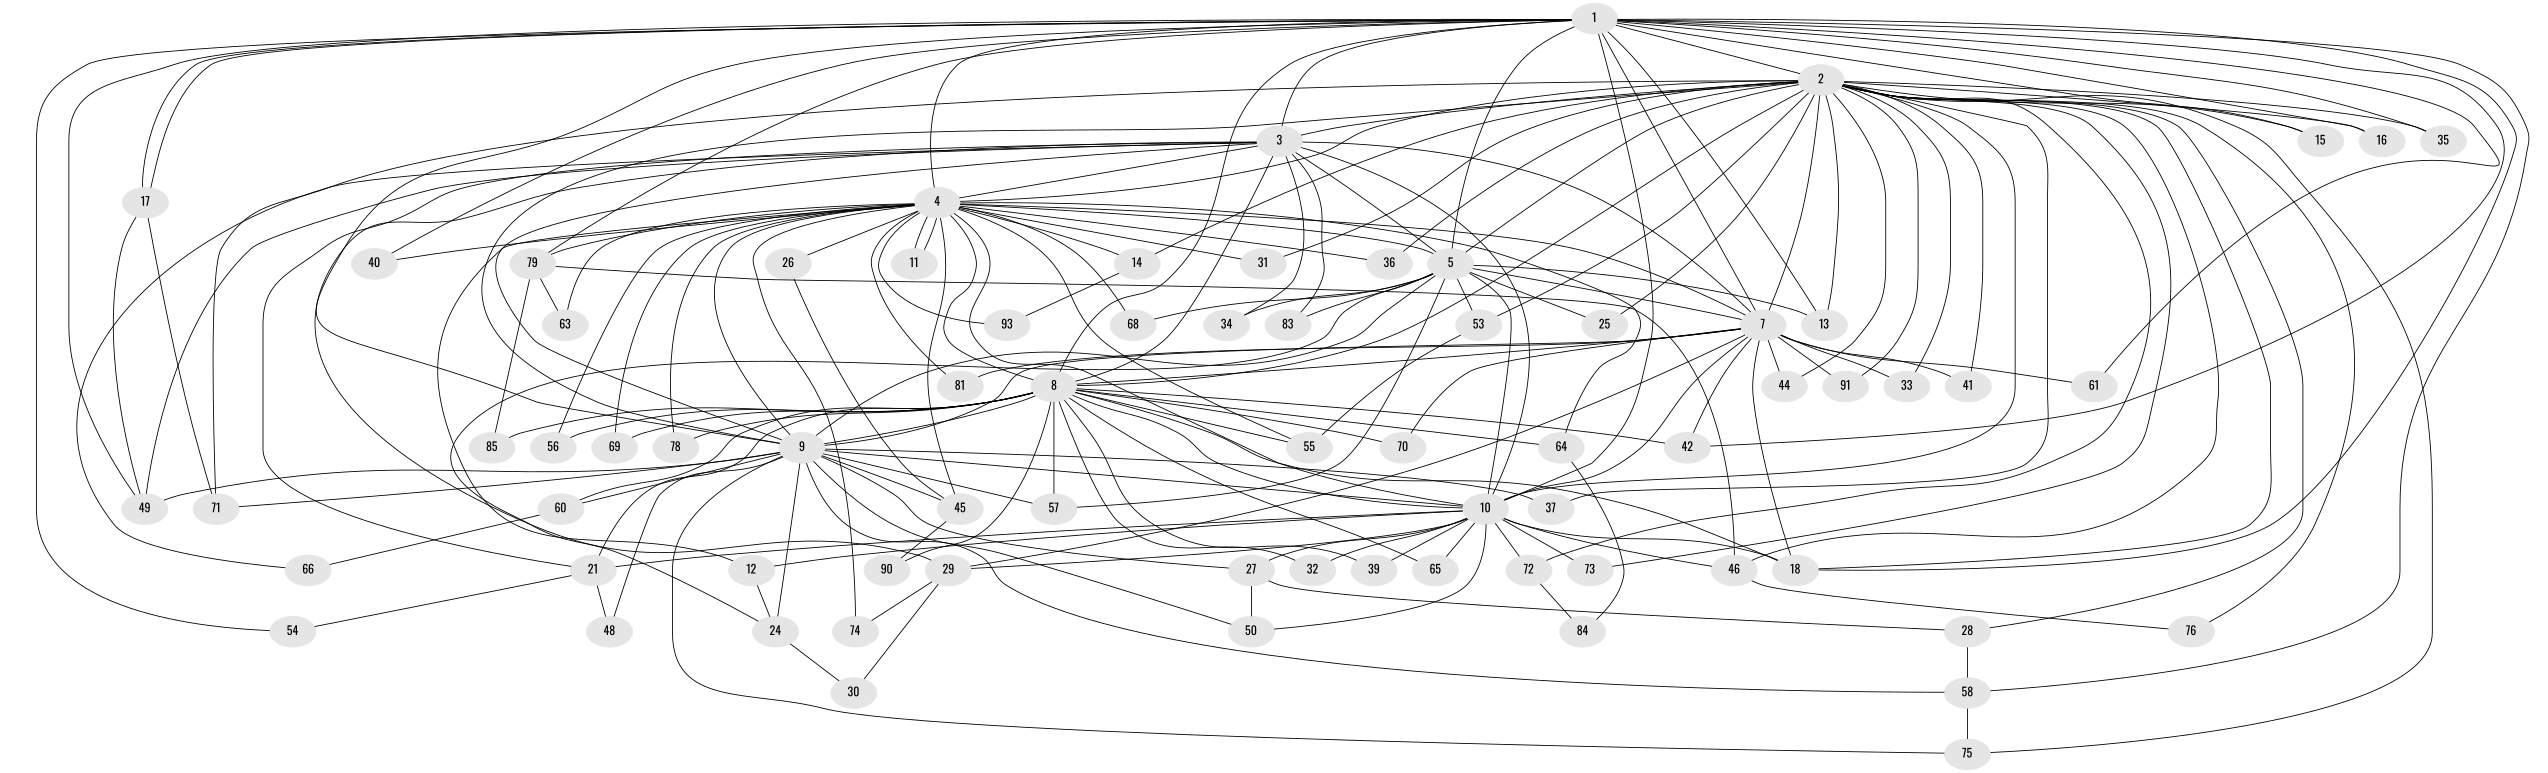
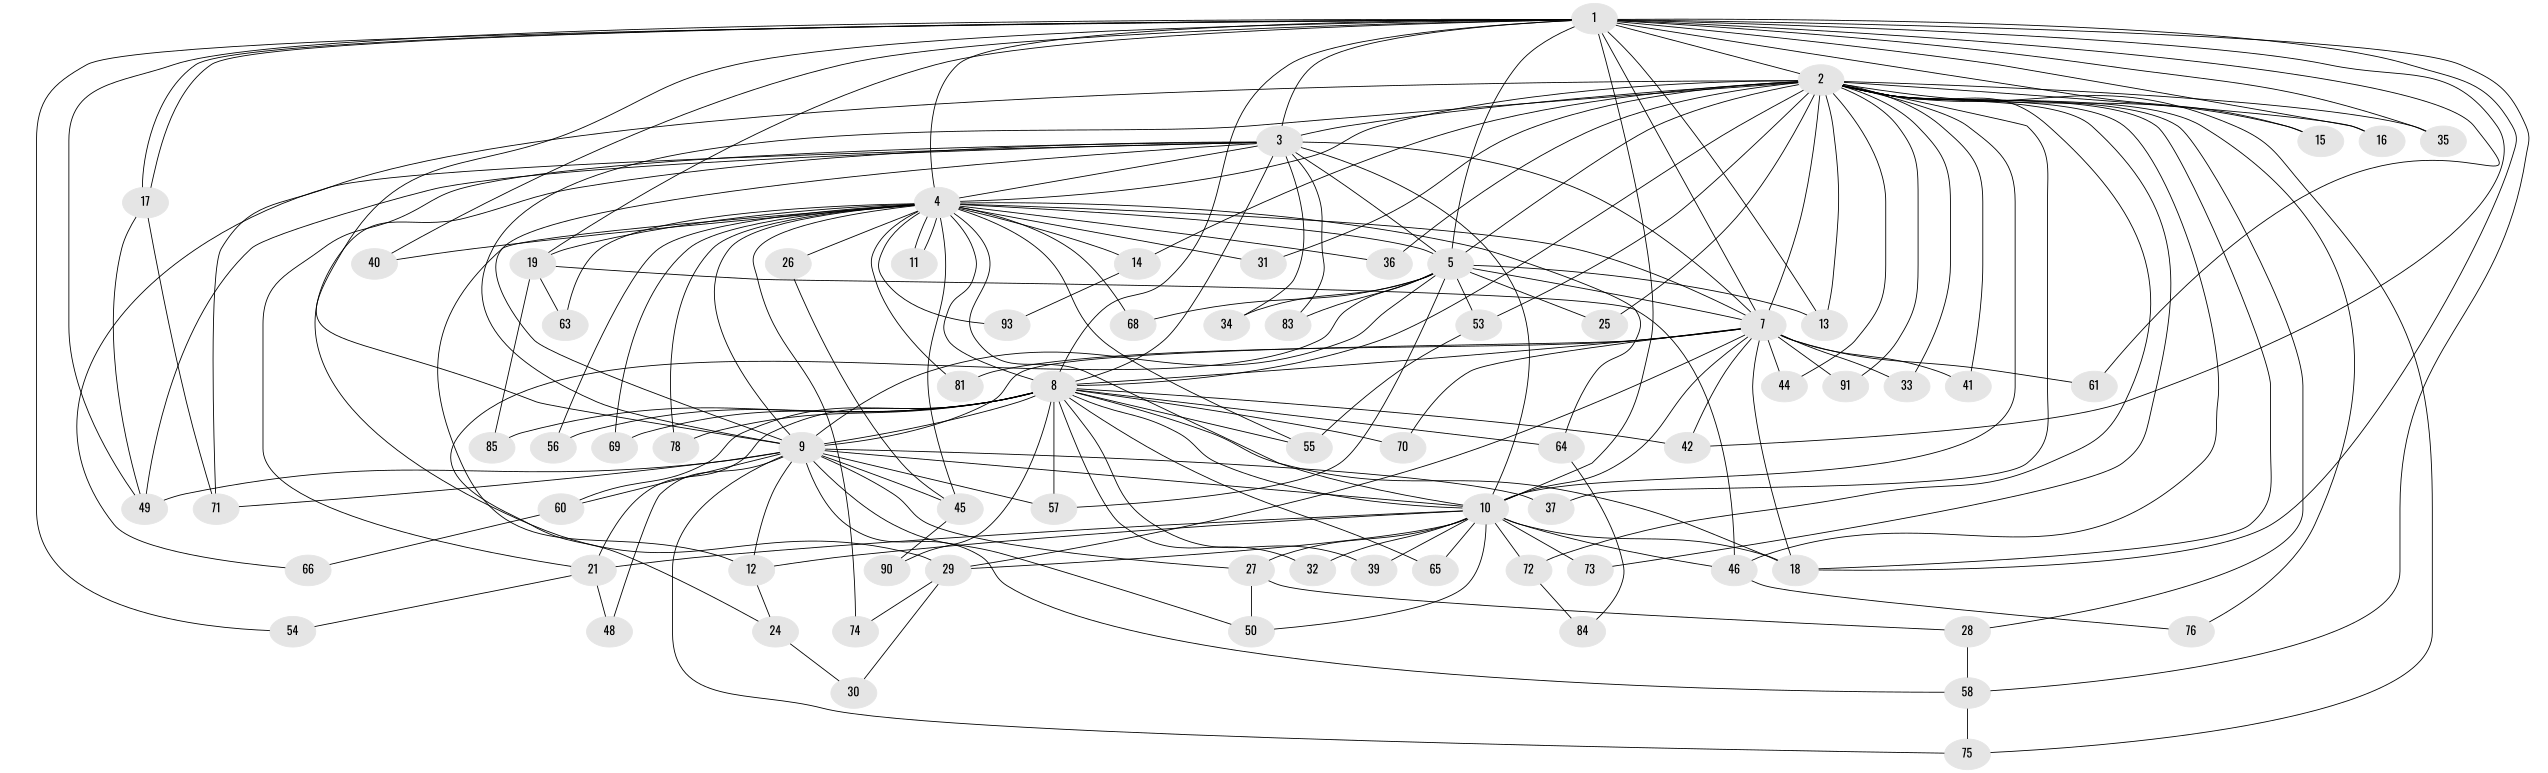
(533, 264) -> (533, 264)
(1507, 375) -> none
(790, 536) -> (767, 506)
